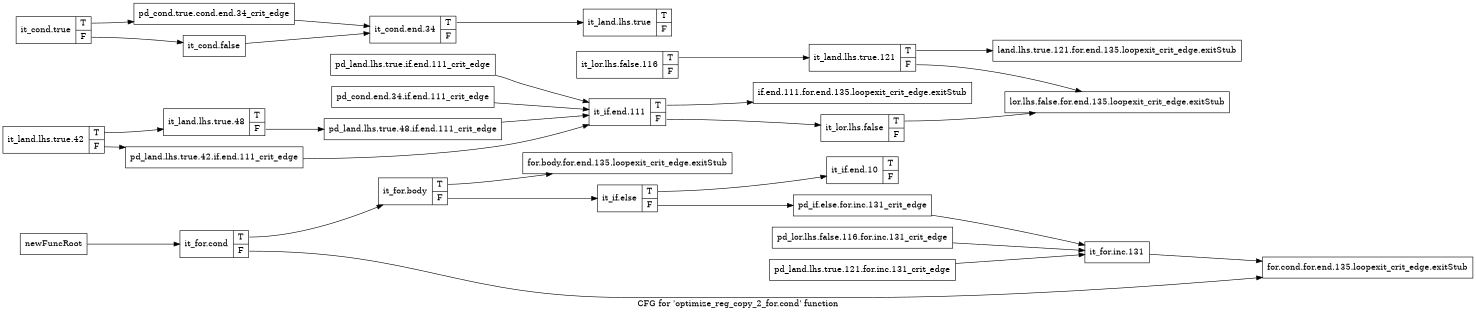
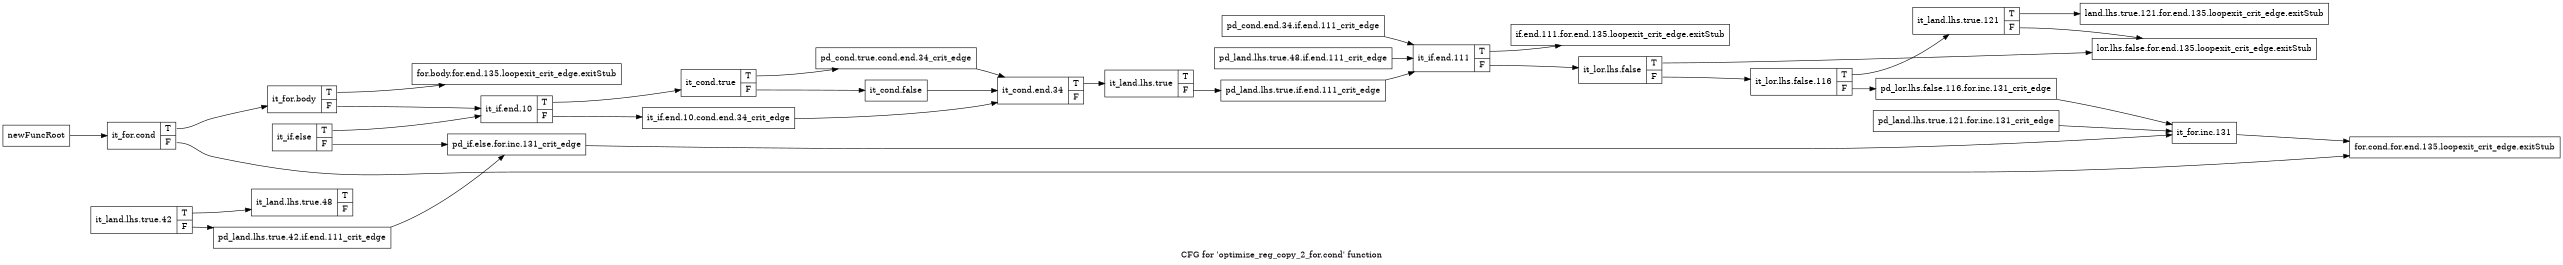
none -> (1704, 78)
none -> (1861, 89)
none -> (1204, 91)
none -> (614, 99)
none -> (719, 118)
(292, 129) -> none
(444, 152) -> (448, 197)
(520, 198) -> (406, 107)
